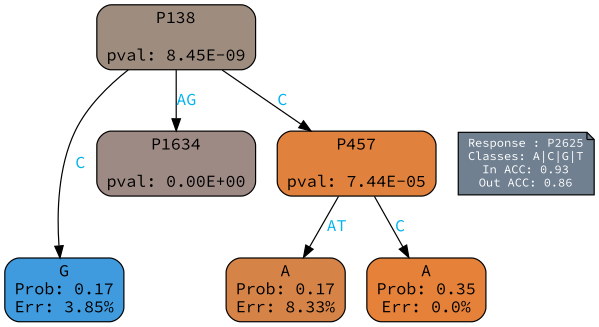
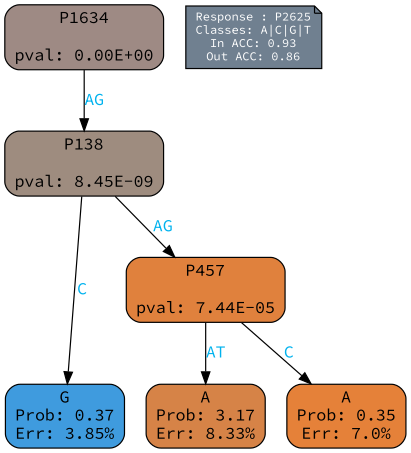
(176, 94) -> (84, 94)
(283, 100) -> (163, 227)
(64, 290) -> (65, 416)
(286, 290) -> (206, 416)
(426, 290) -> (346, 416)
